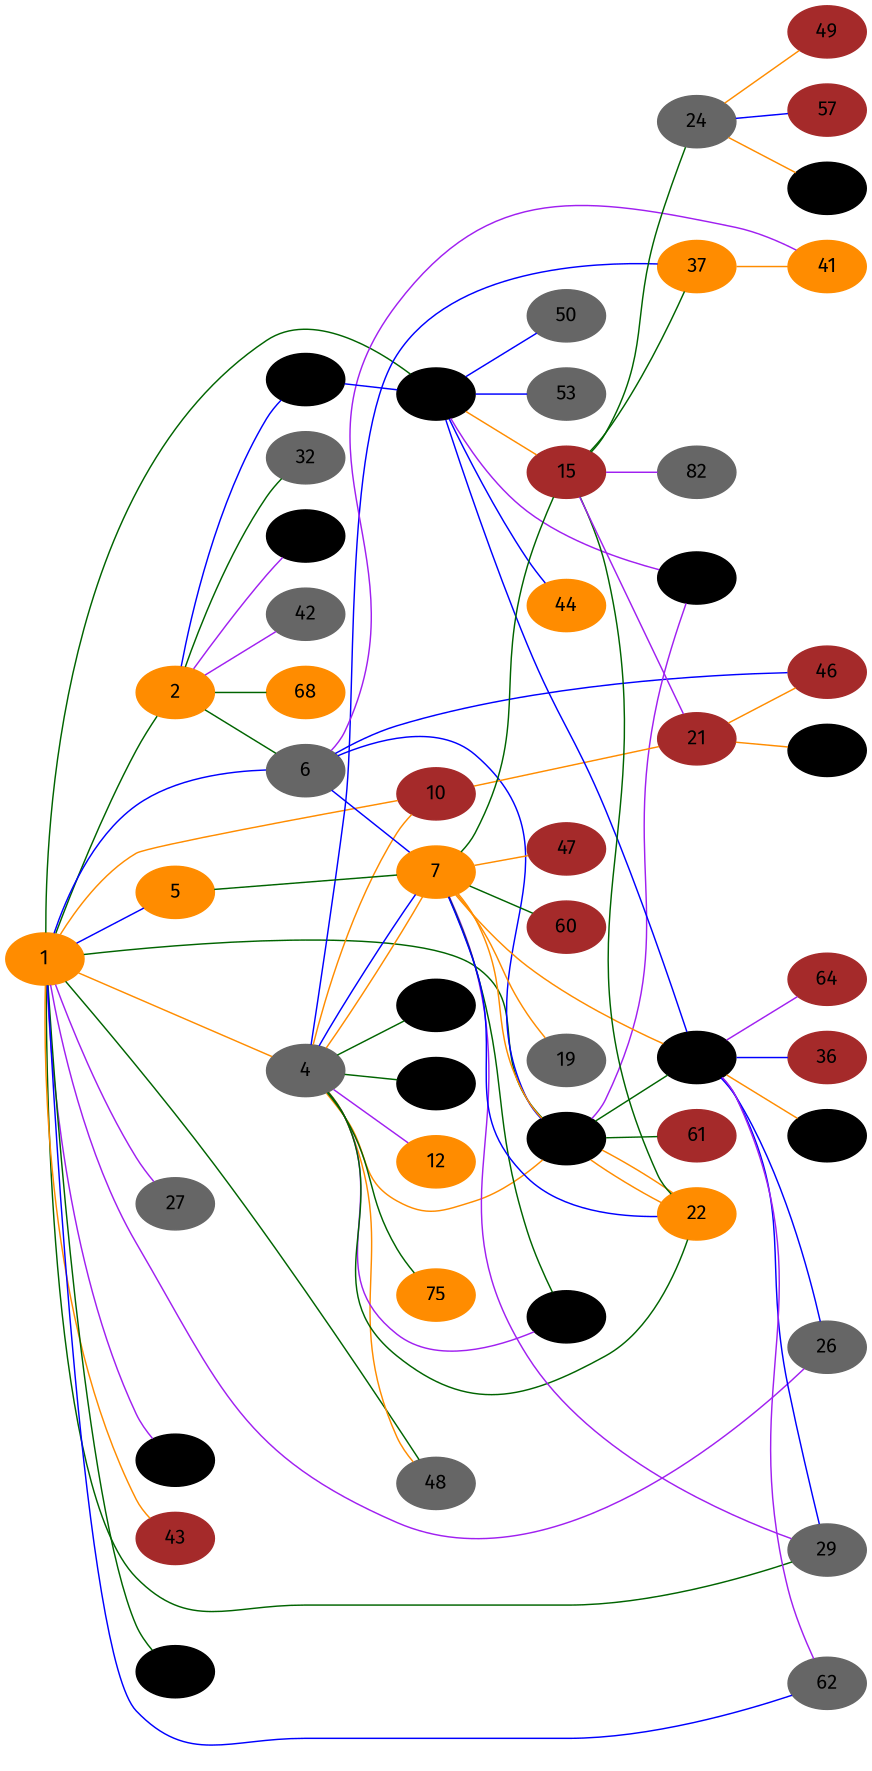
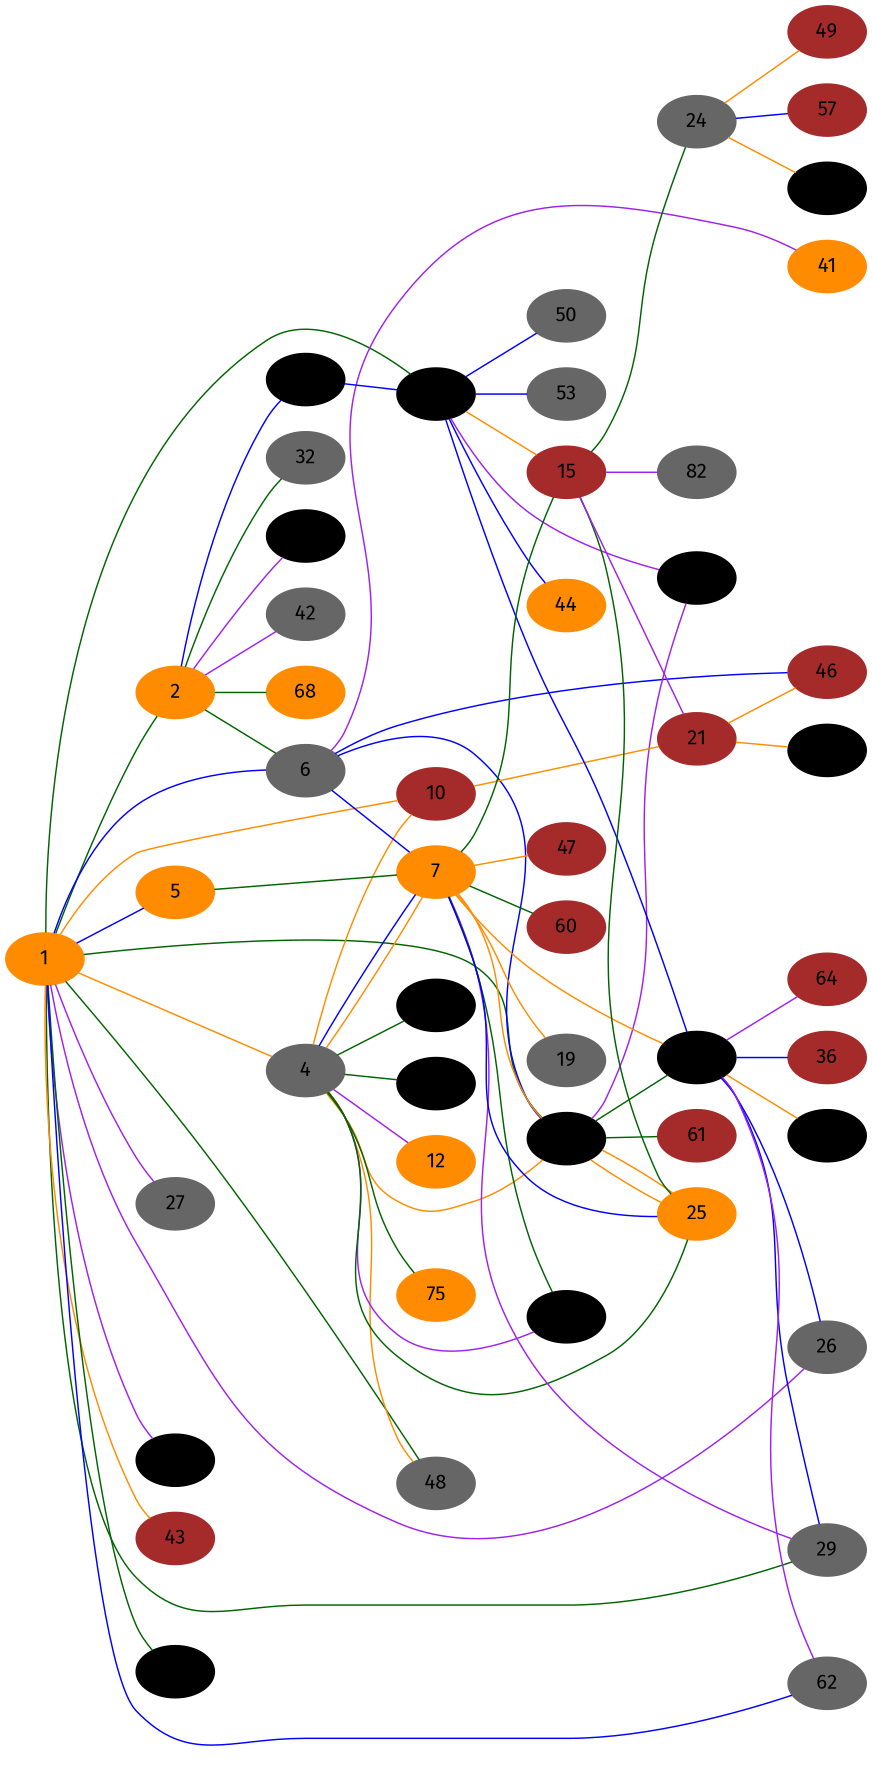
(697, 267) -> none
(697, 1214) -> (697, 1214)
